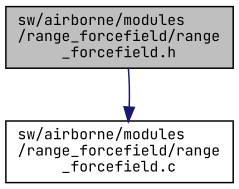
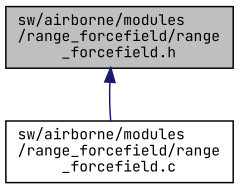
(129, 87) -> (110, 102)
